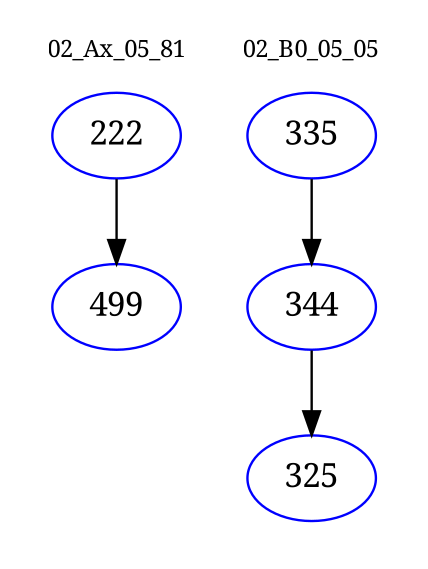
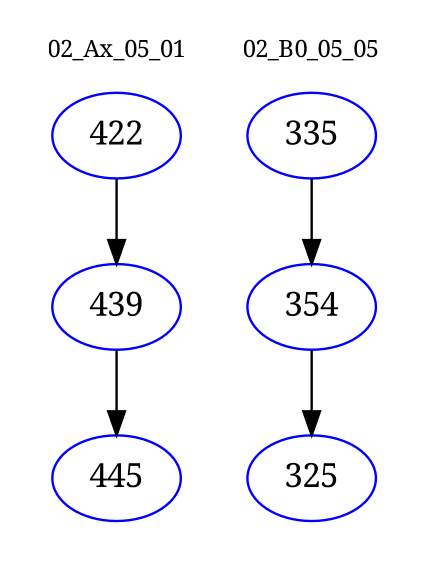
(117, 51) -> (117, 51)
(117, 136) -> (117, 136)
(117, 307) -> (117, 307)
(312, 307) -> (312, 307)
none -> (117, 478)
